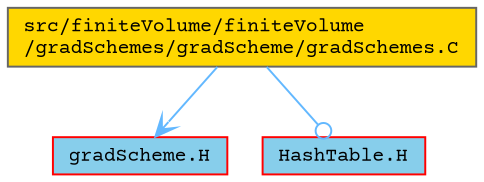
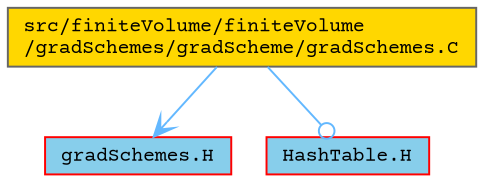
(140, 156) -> (138, 156)
